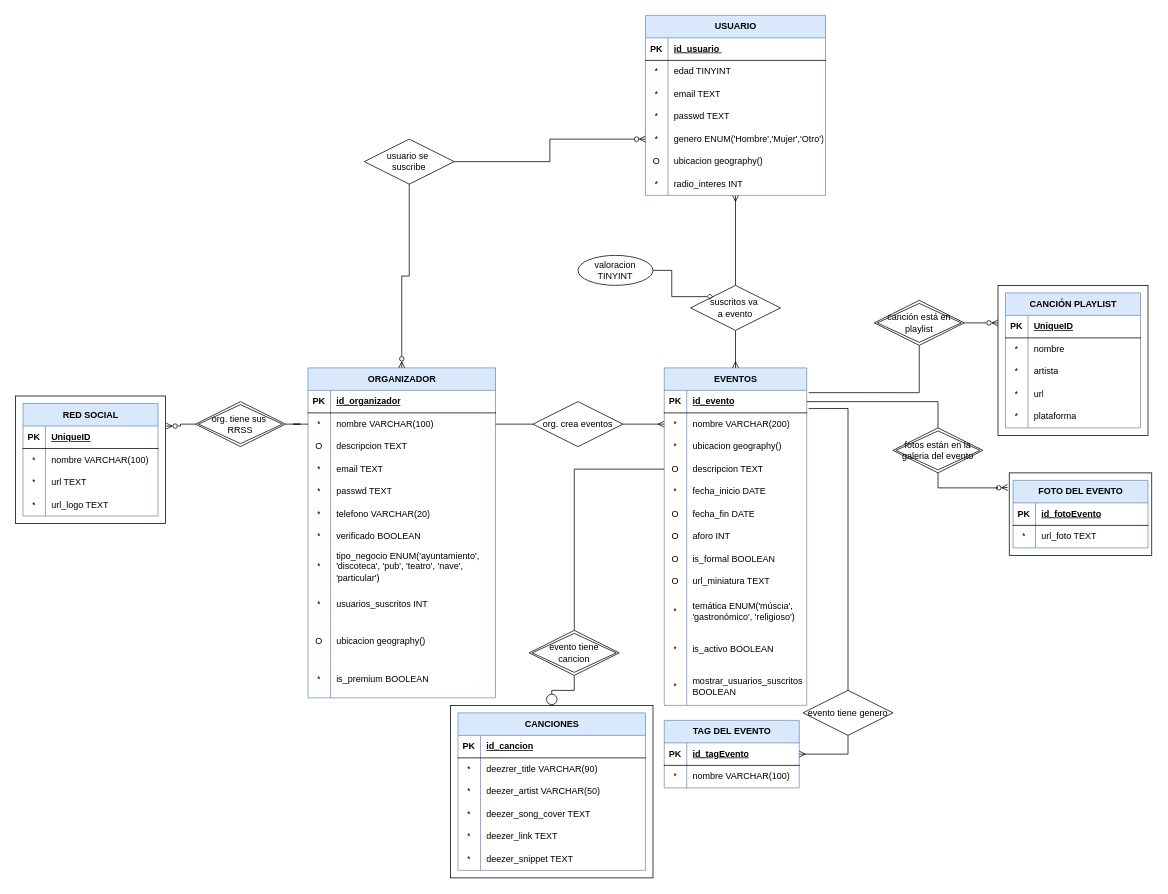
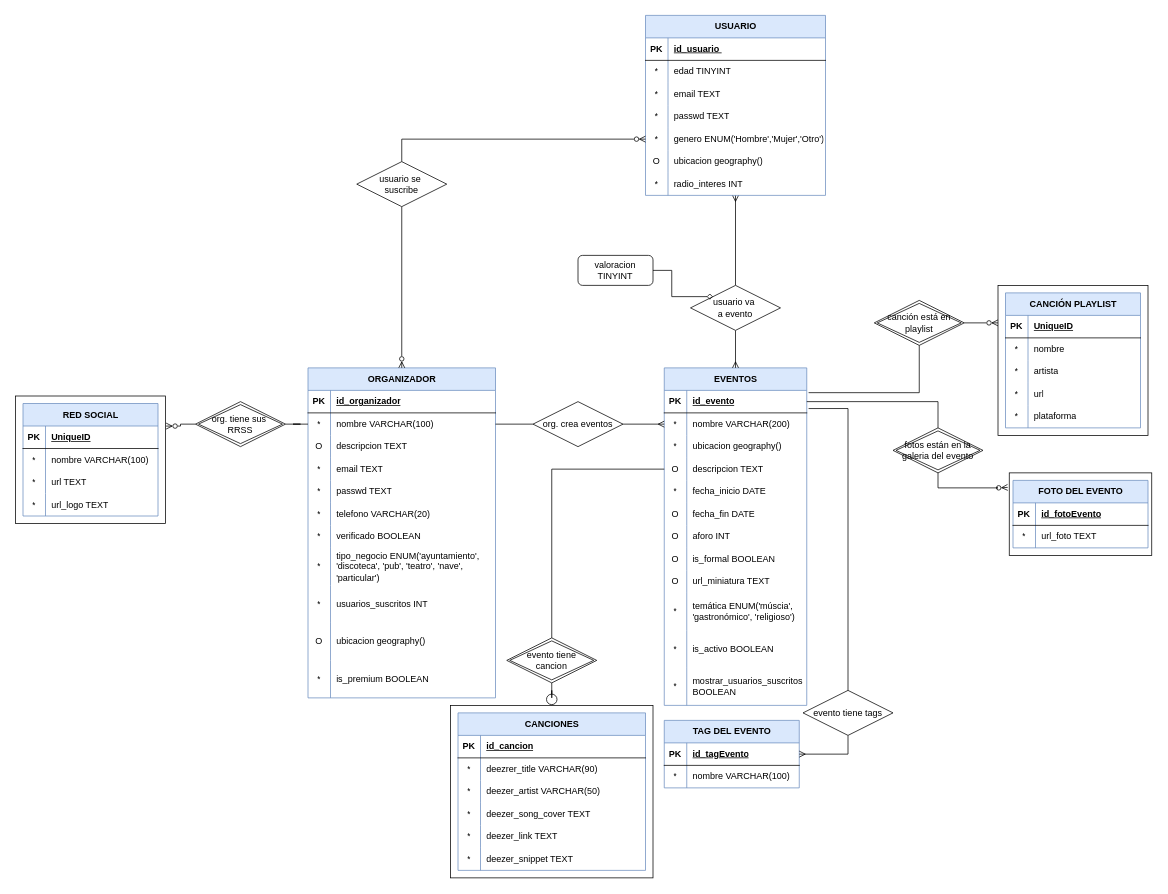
(409, 162) -> (402, 184)
(615, 270) -> (615, 270)
(735, 308) -> (735, 308)
(574, 653) -> (552, 660)
(848, 713) -> (848, 713)
